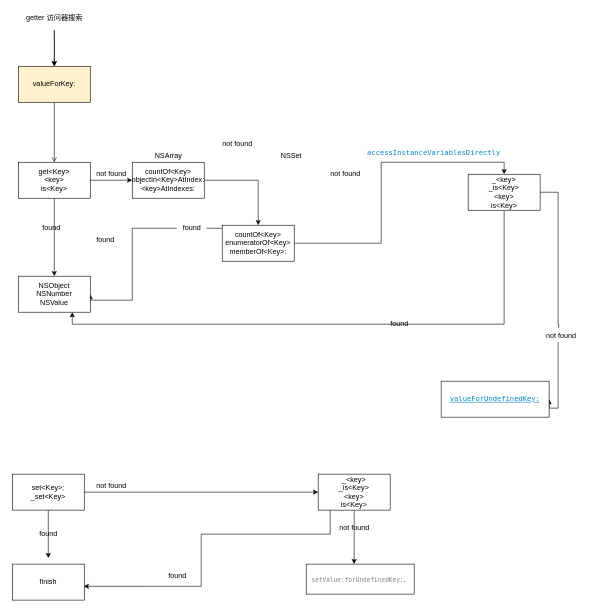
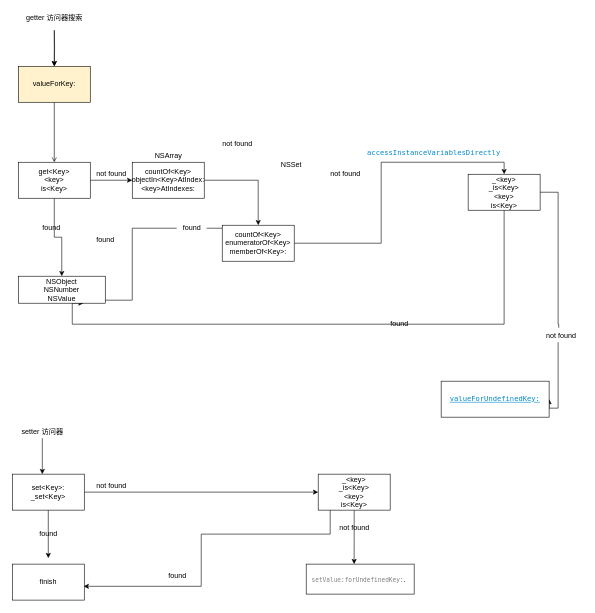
(291, 156) -> (291, 165)
(54, 294) -> (62, 290)
none -> (42, 432)
none -> (42, 468)
